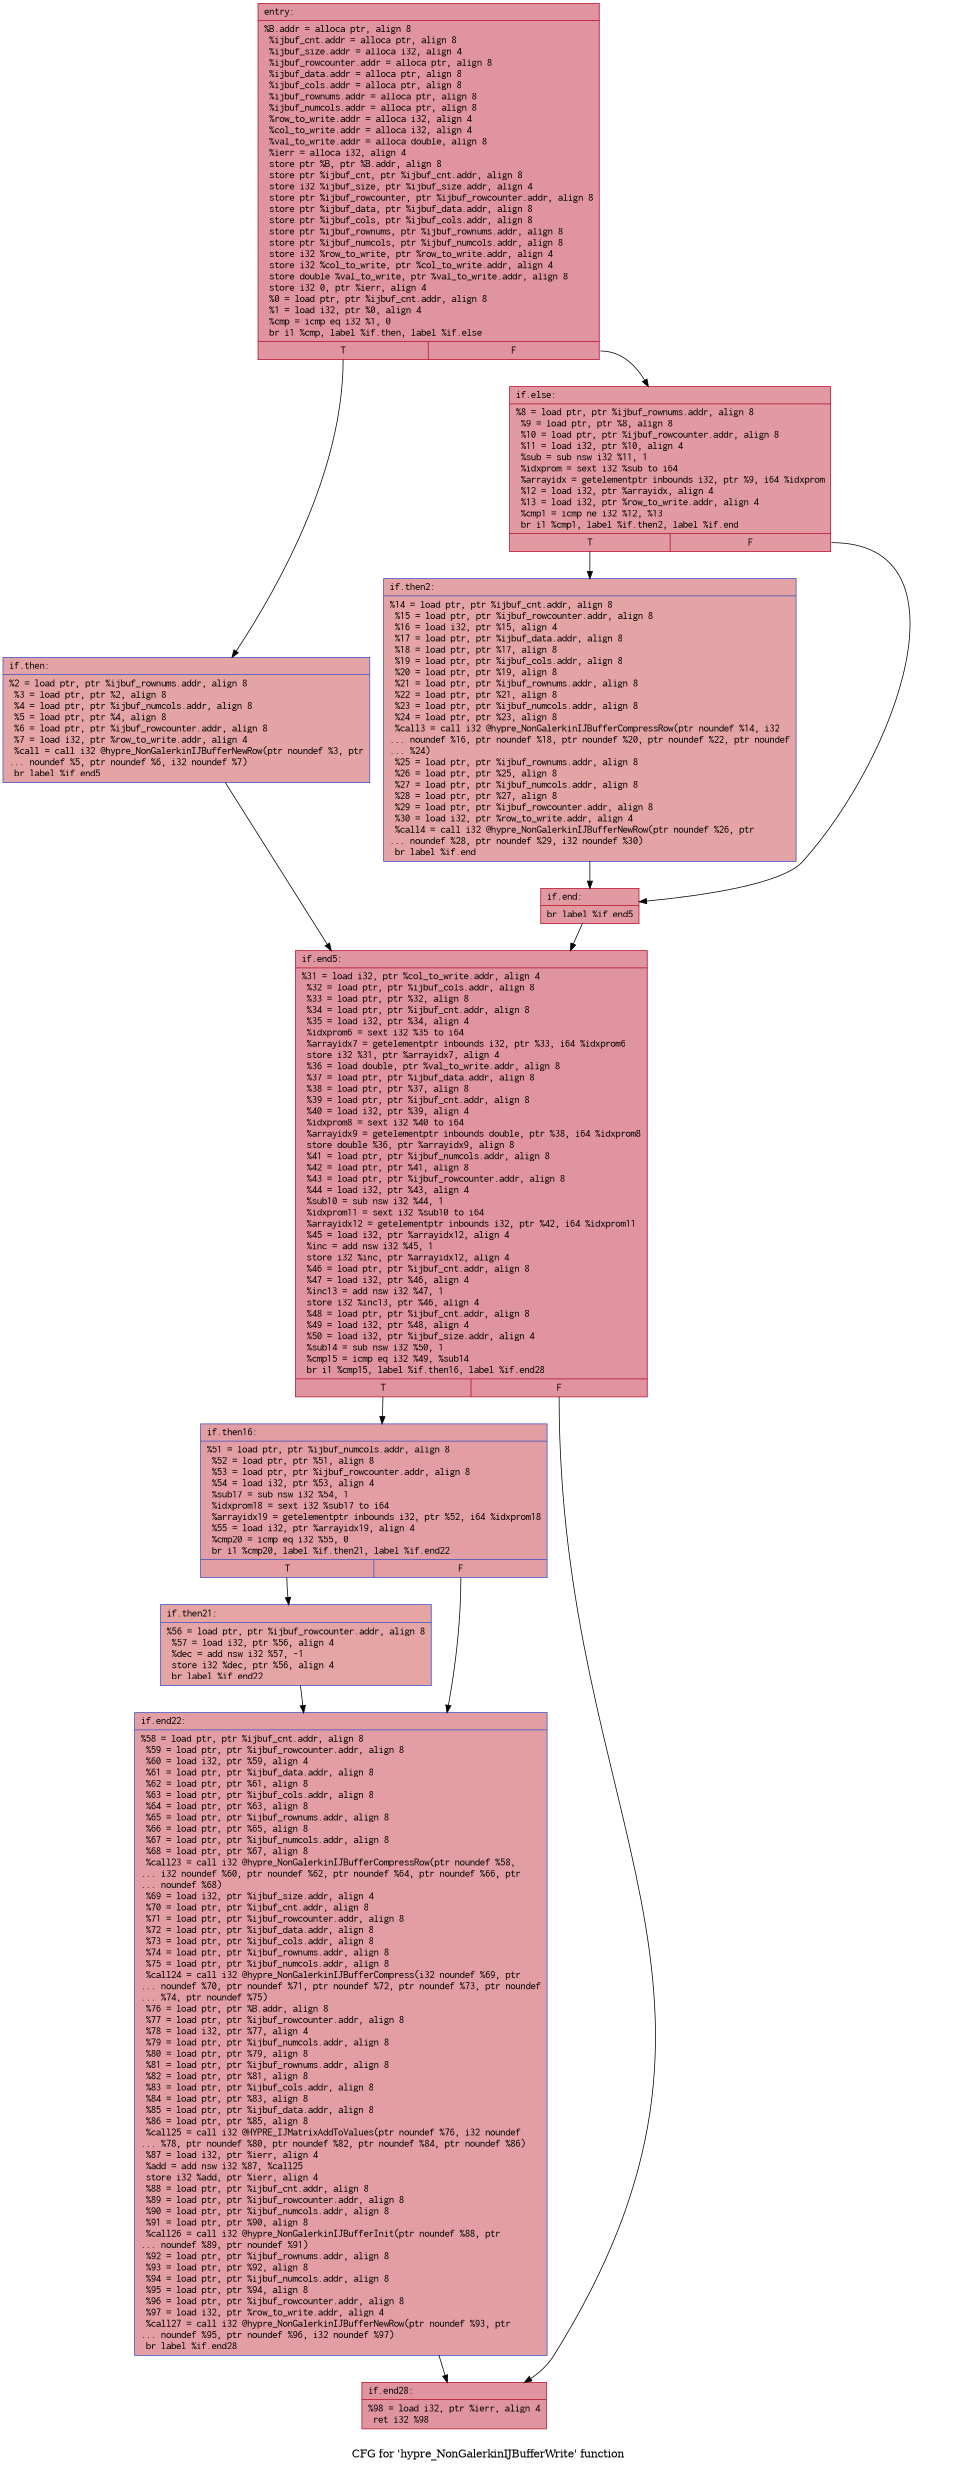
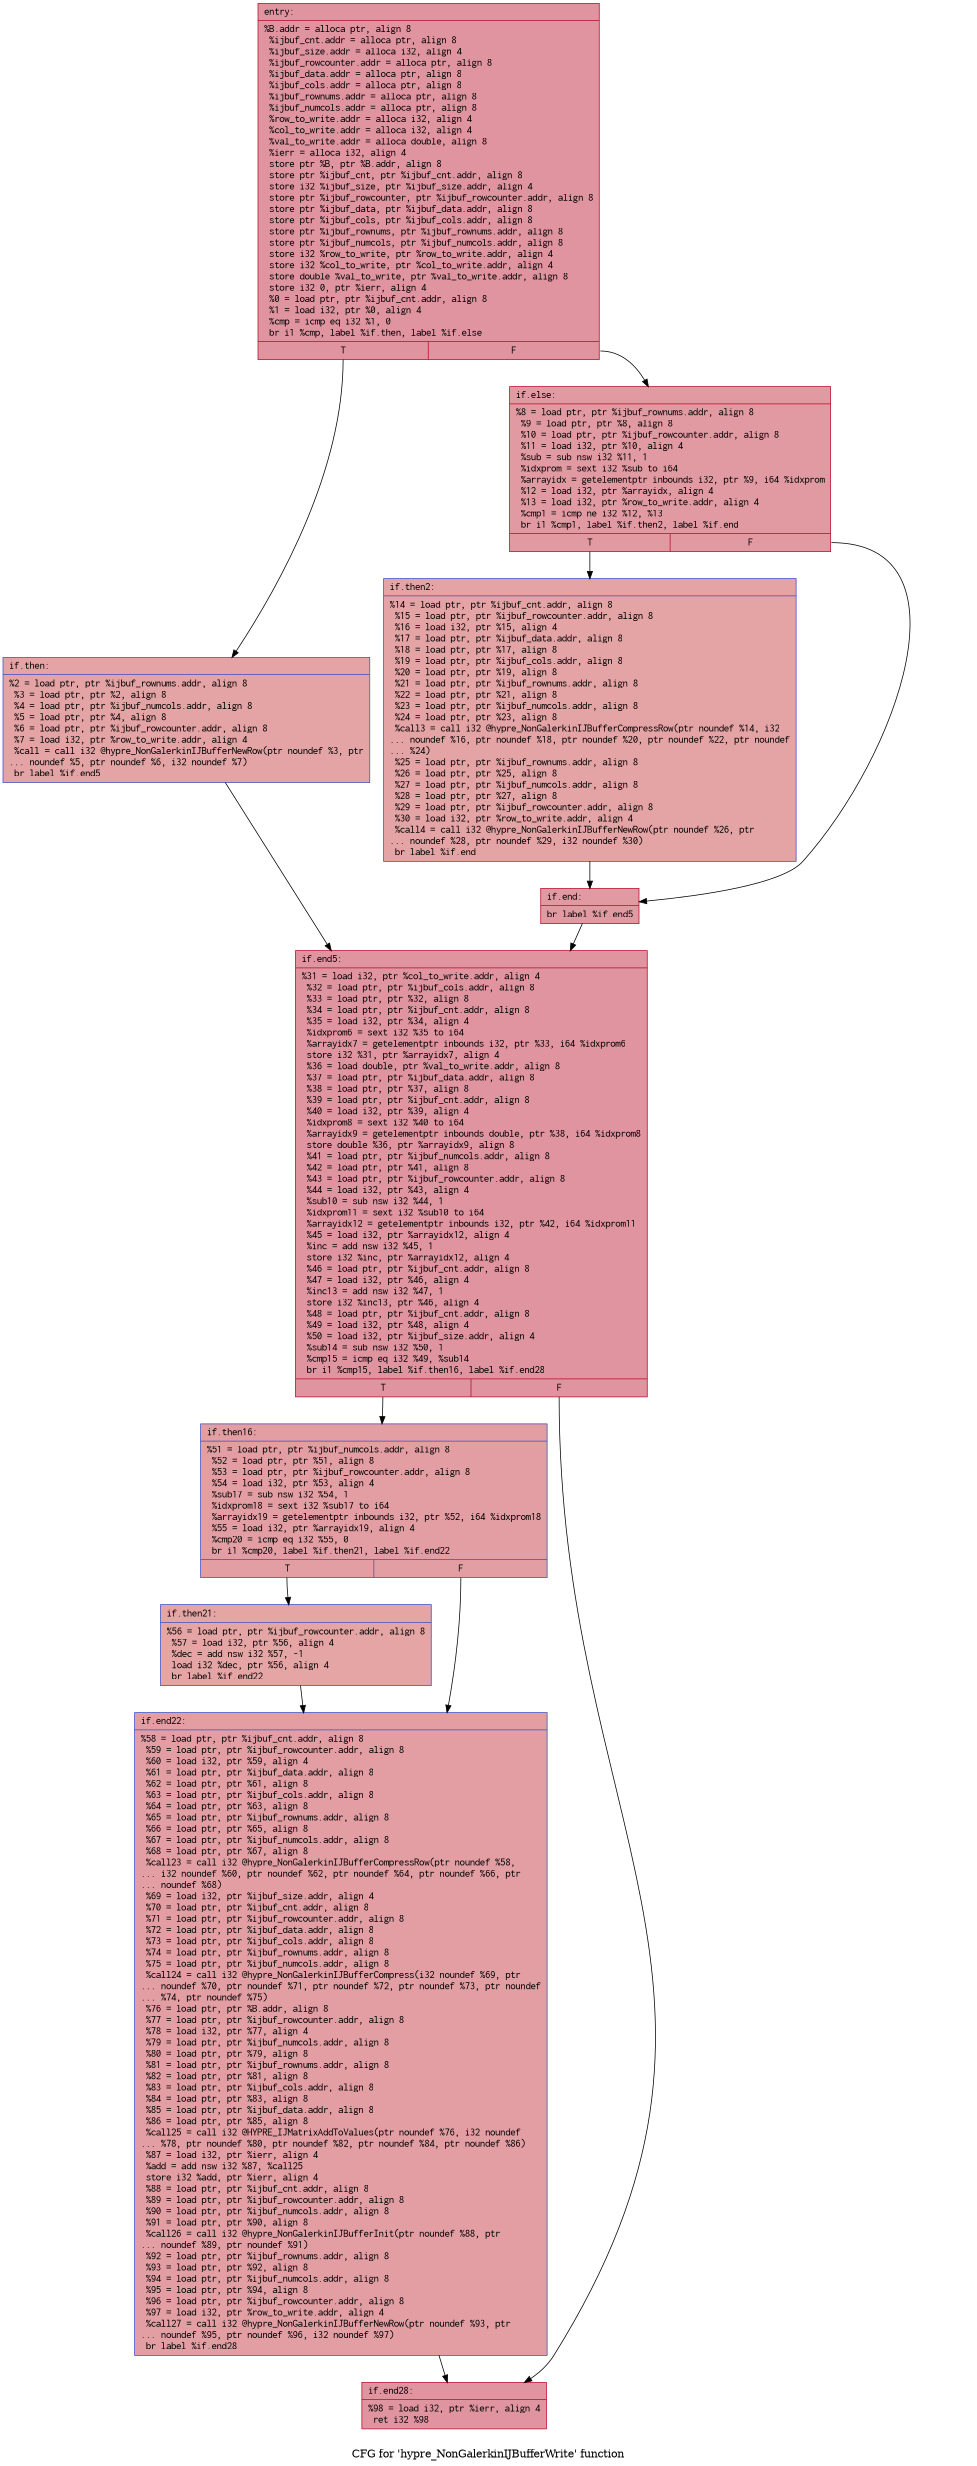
(250, 1665) -> (248, 1665)
